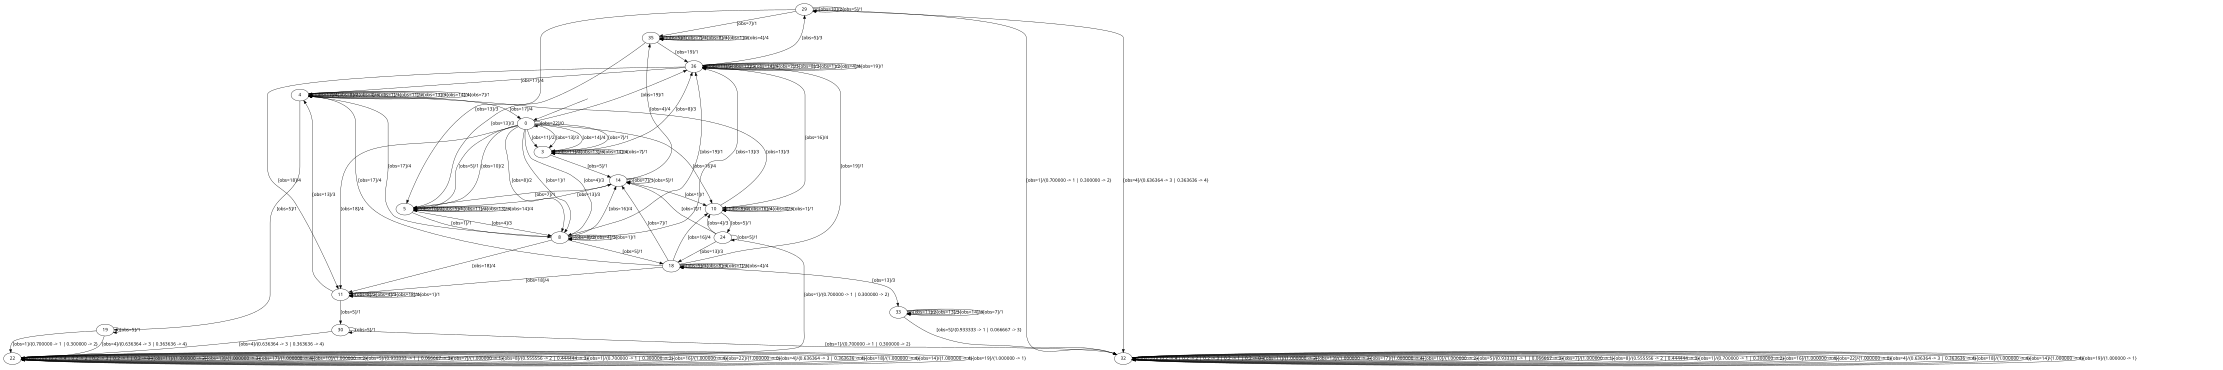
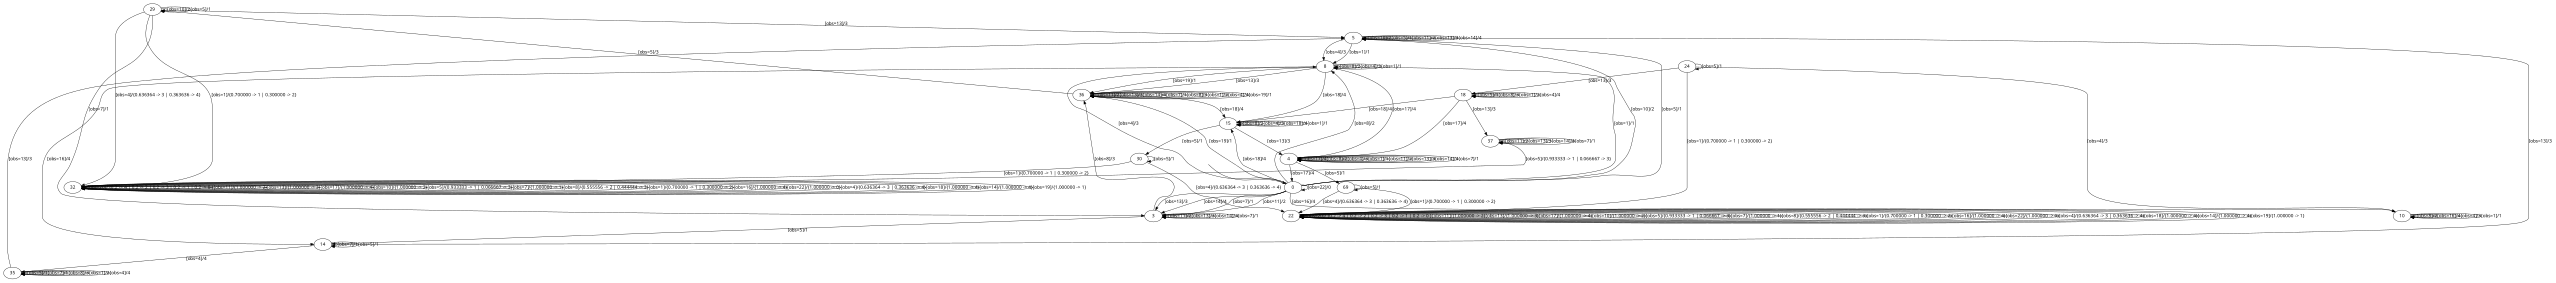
(729, 23) -> (495, 211)
(671, 51) -> none
(499, 81) -> none
(594, 110) -> none
(805, 126) -> none
(841, 169) -> none
(666, 191) -> none
(511, 195) -> none
(673, 208) -> none
(729, 220) -> none
(647, 224) -> none
(685, 235) -> none
(614, 251) -> none
(341, 295) -> (1228, 124)
(898, 312) -> (1490, 141)
(105, 330) -> (1346, 187)
